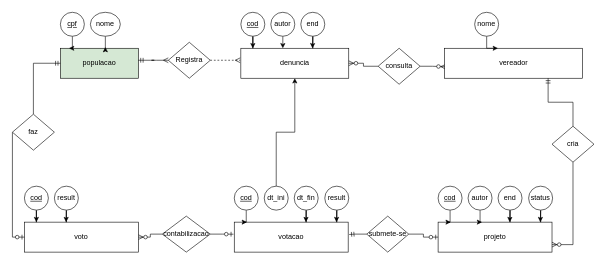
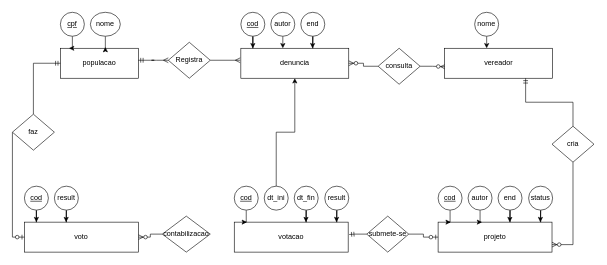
(225, 60) -> (225, 60)
(99, 63) -> (99, 63)
(514, 63) -> (499, 63)
(221, 234) -> none
